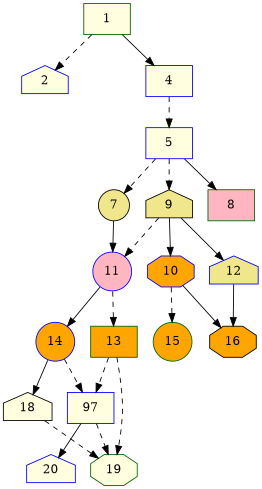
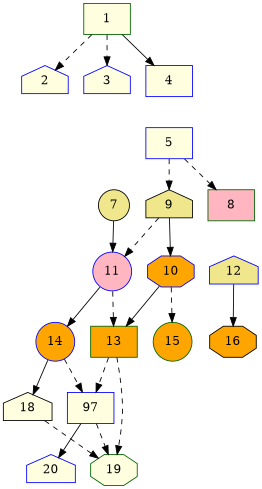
none -> (107, 81)
(169, 108) -> none
(197, 171) -> (197, 171)
(143, 173) -> none
(199, 236) -> none
(199, 303) -> (146, 303)
